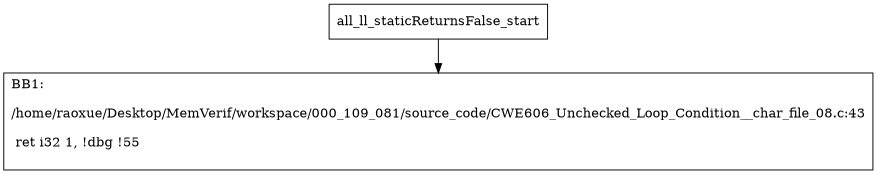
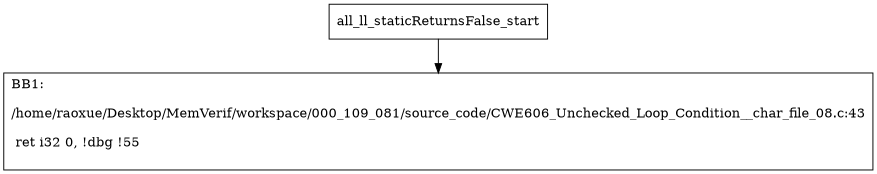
(76, 143) -> (76, 143)
